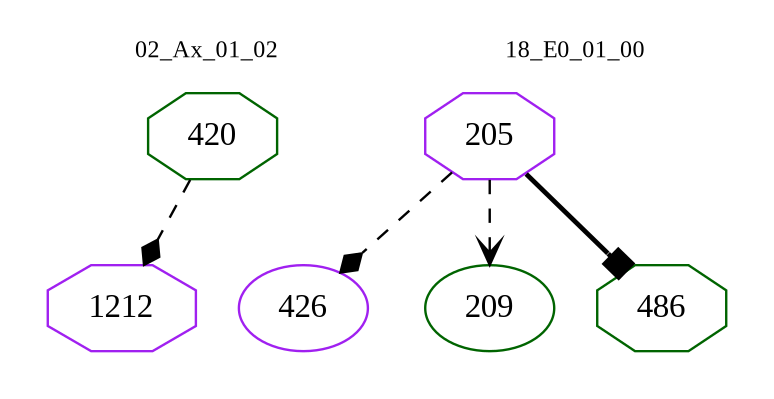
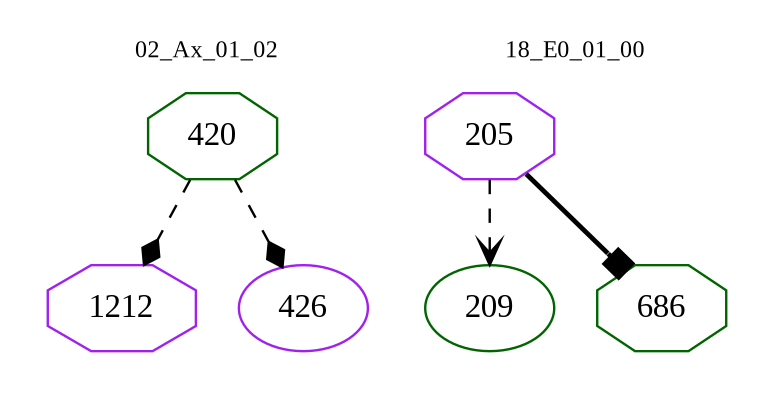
(421, 201) -> (252, 211)
(662, 308) -> (662, 308)
